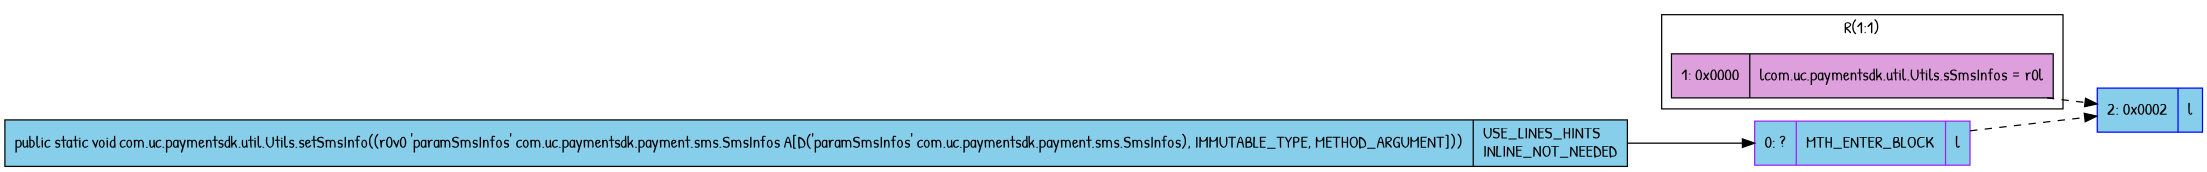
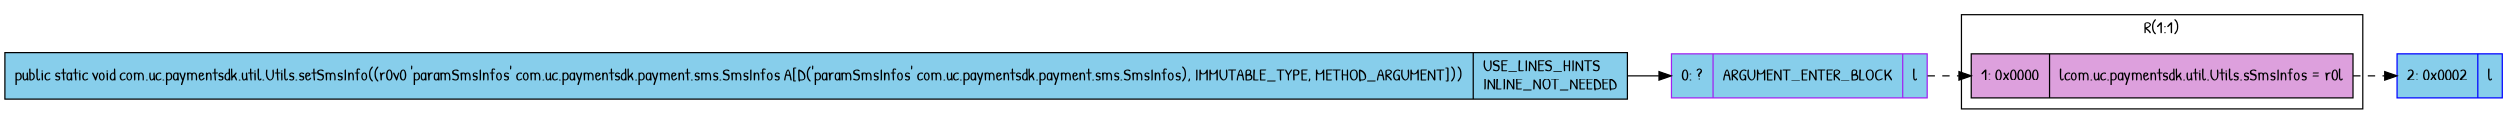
(2027, 124) -> (1943, 76)
(1871, 143) -> (1808, 75)
